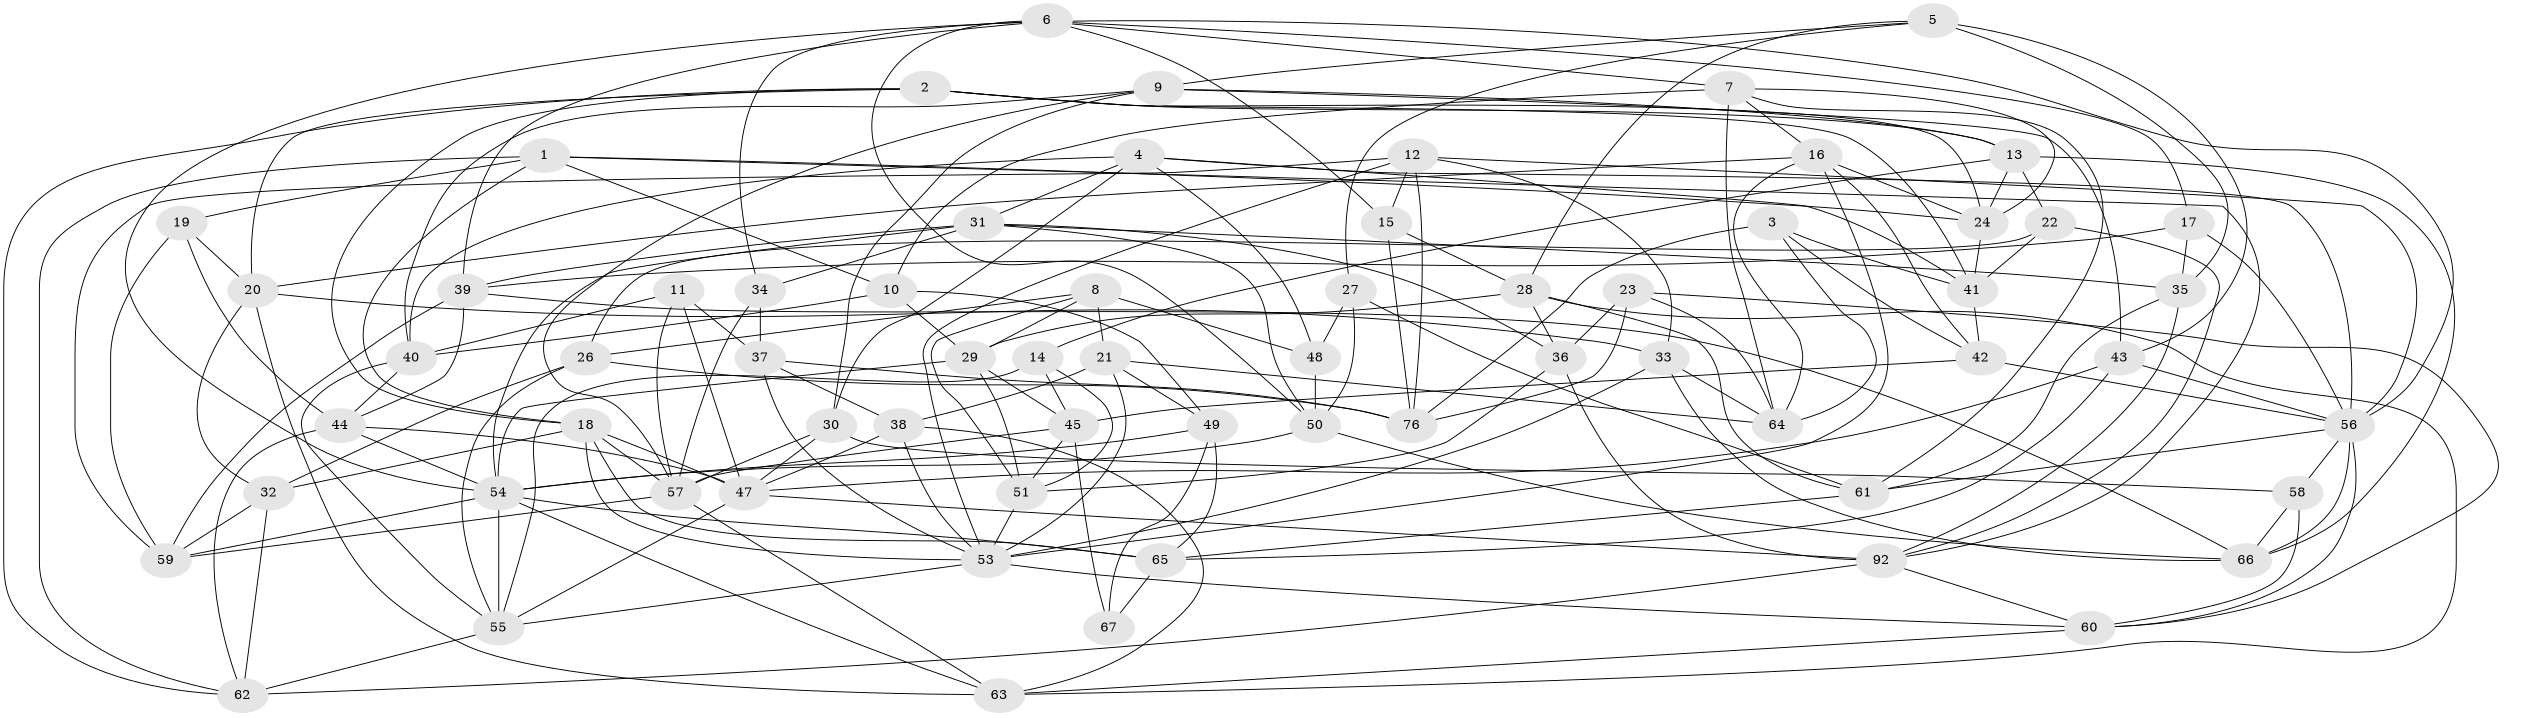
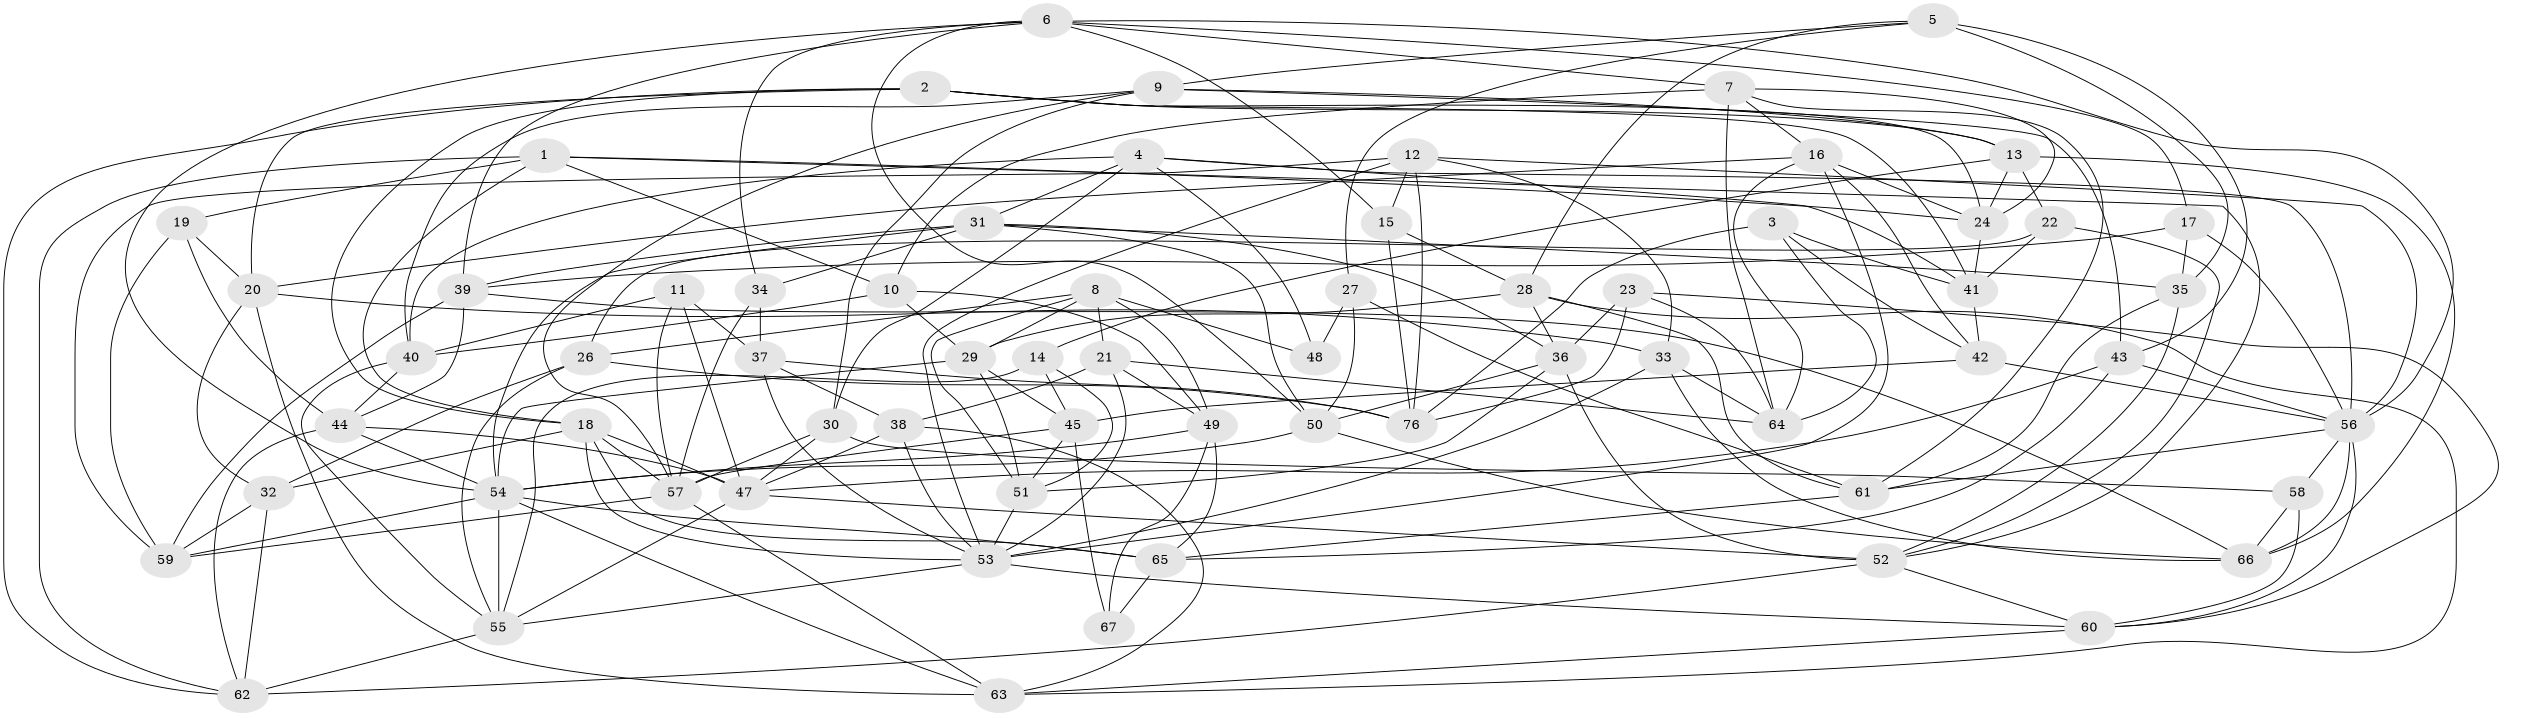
none -> (1173, 345)
(1315, 392) -> (1478, 381)
(1882, 561) -> (1882, 561)
